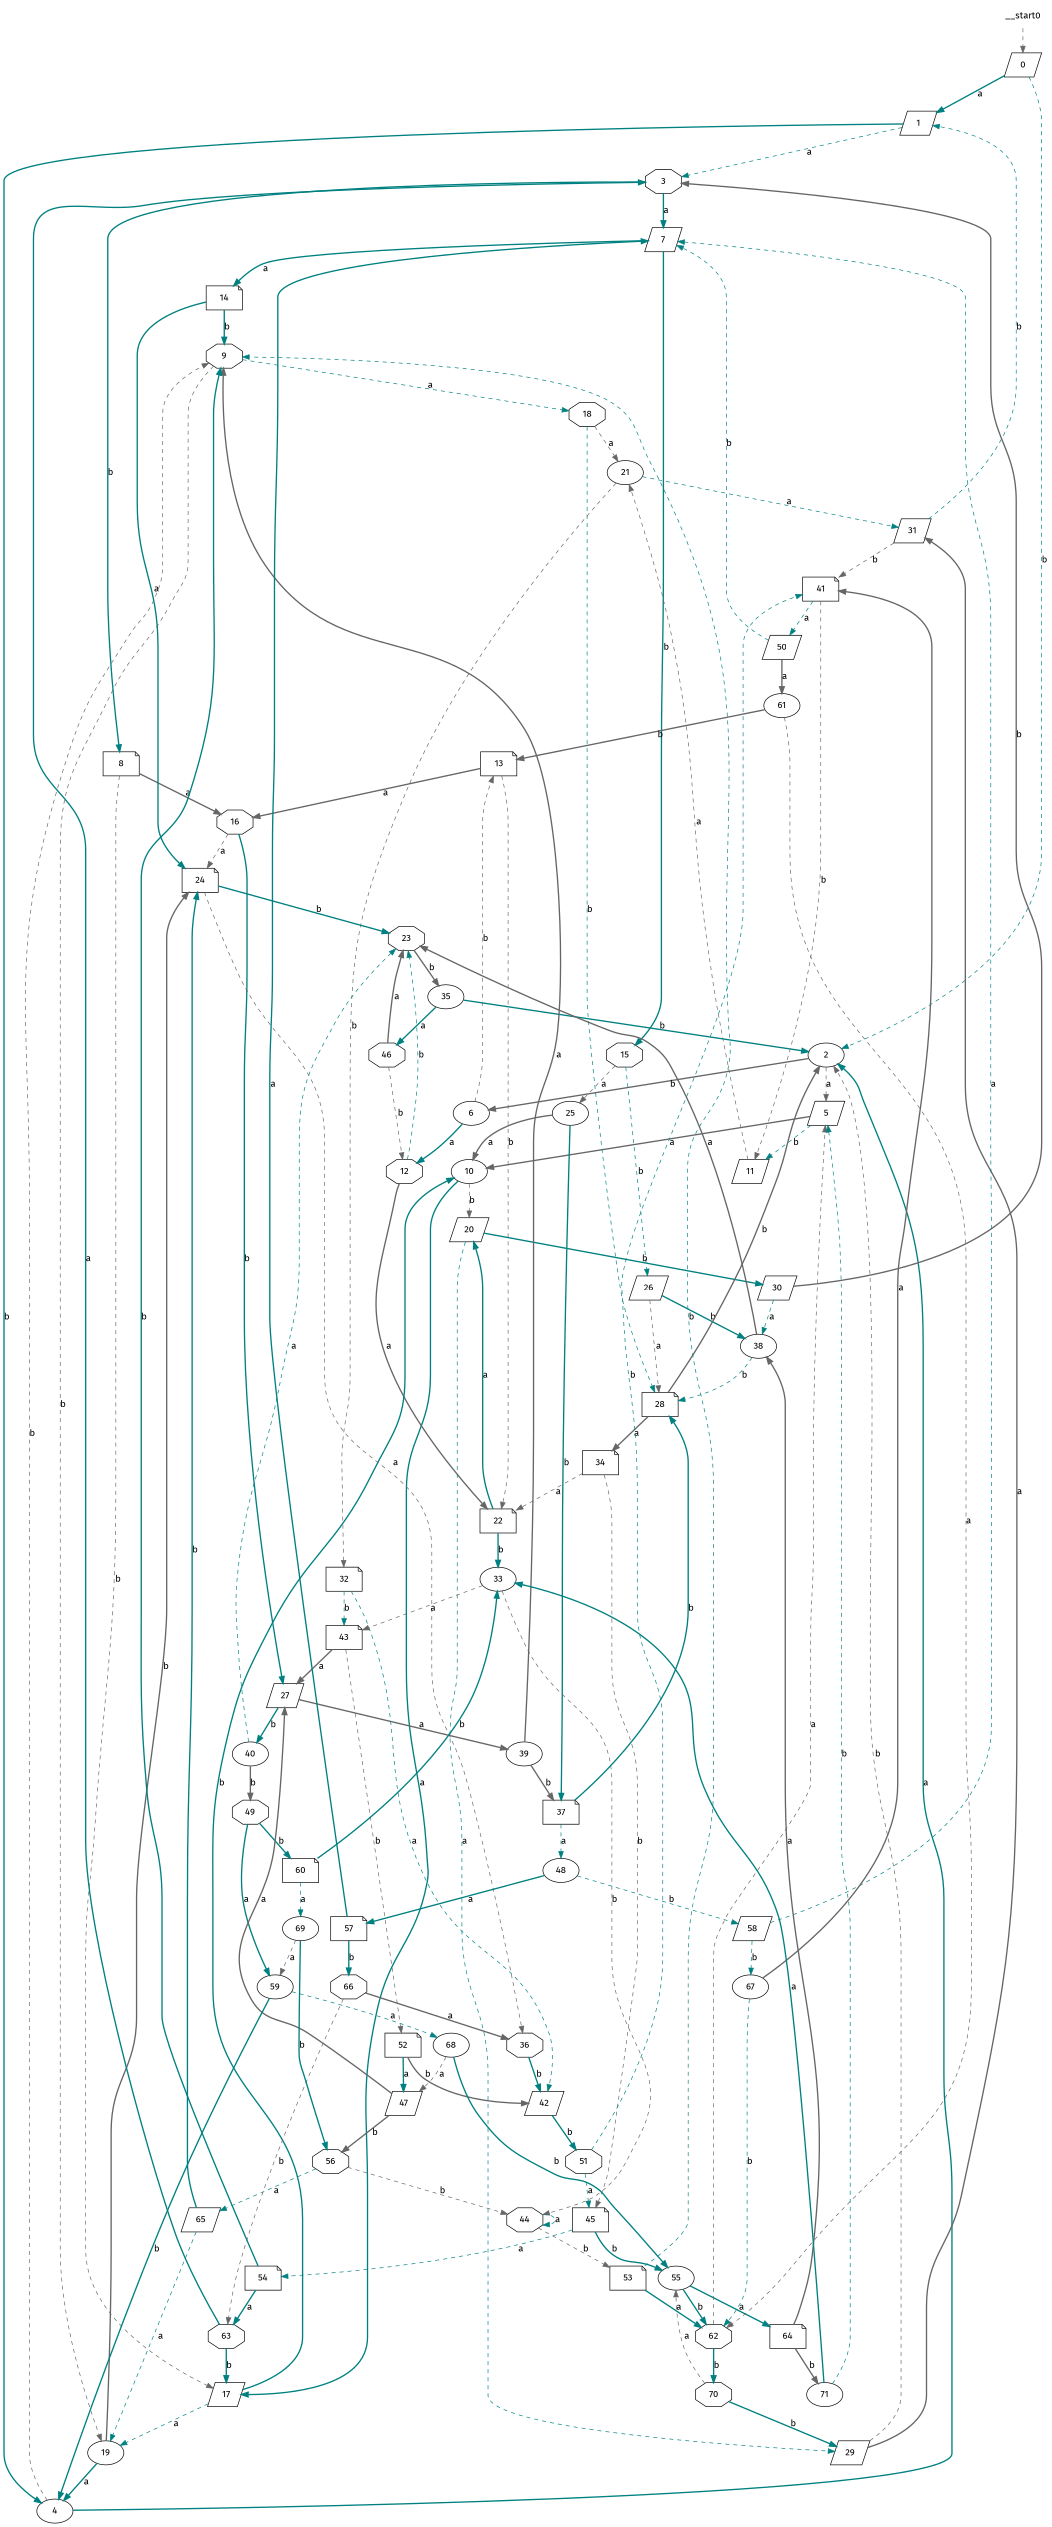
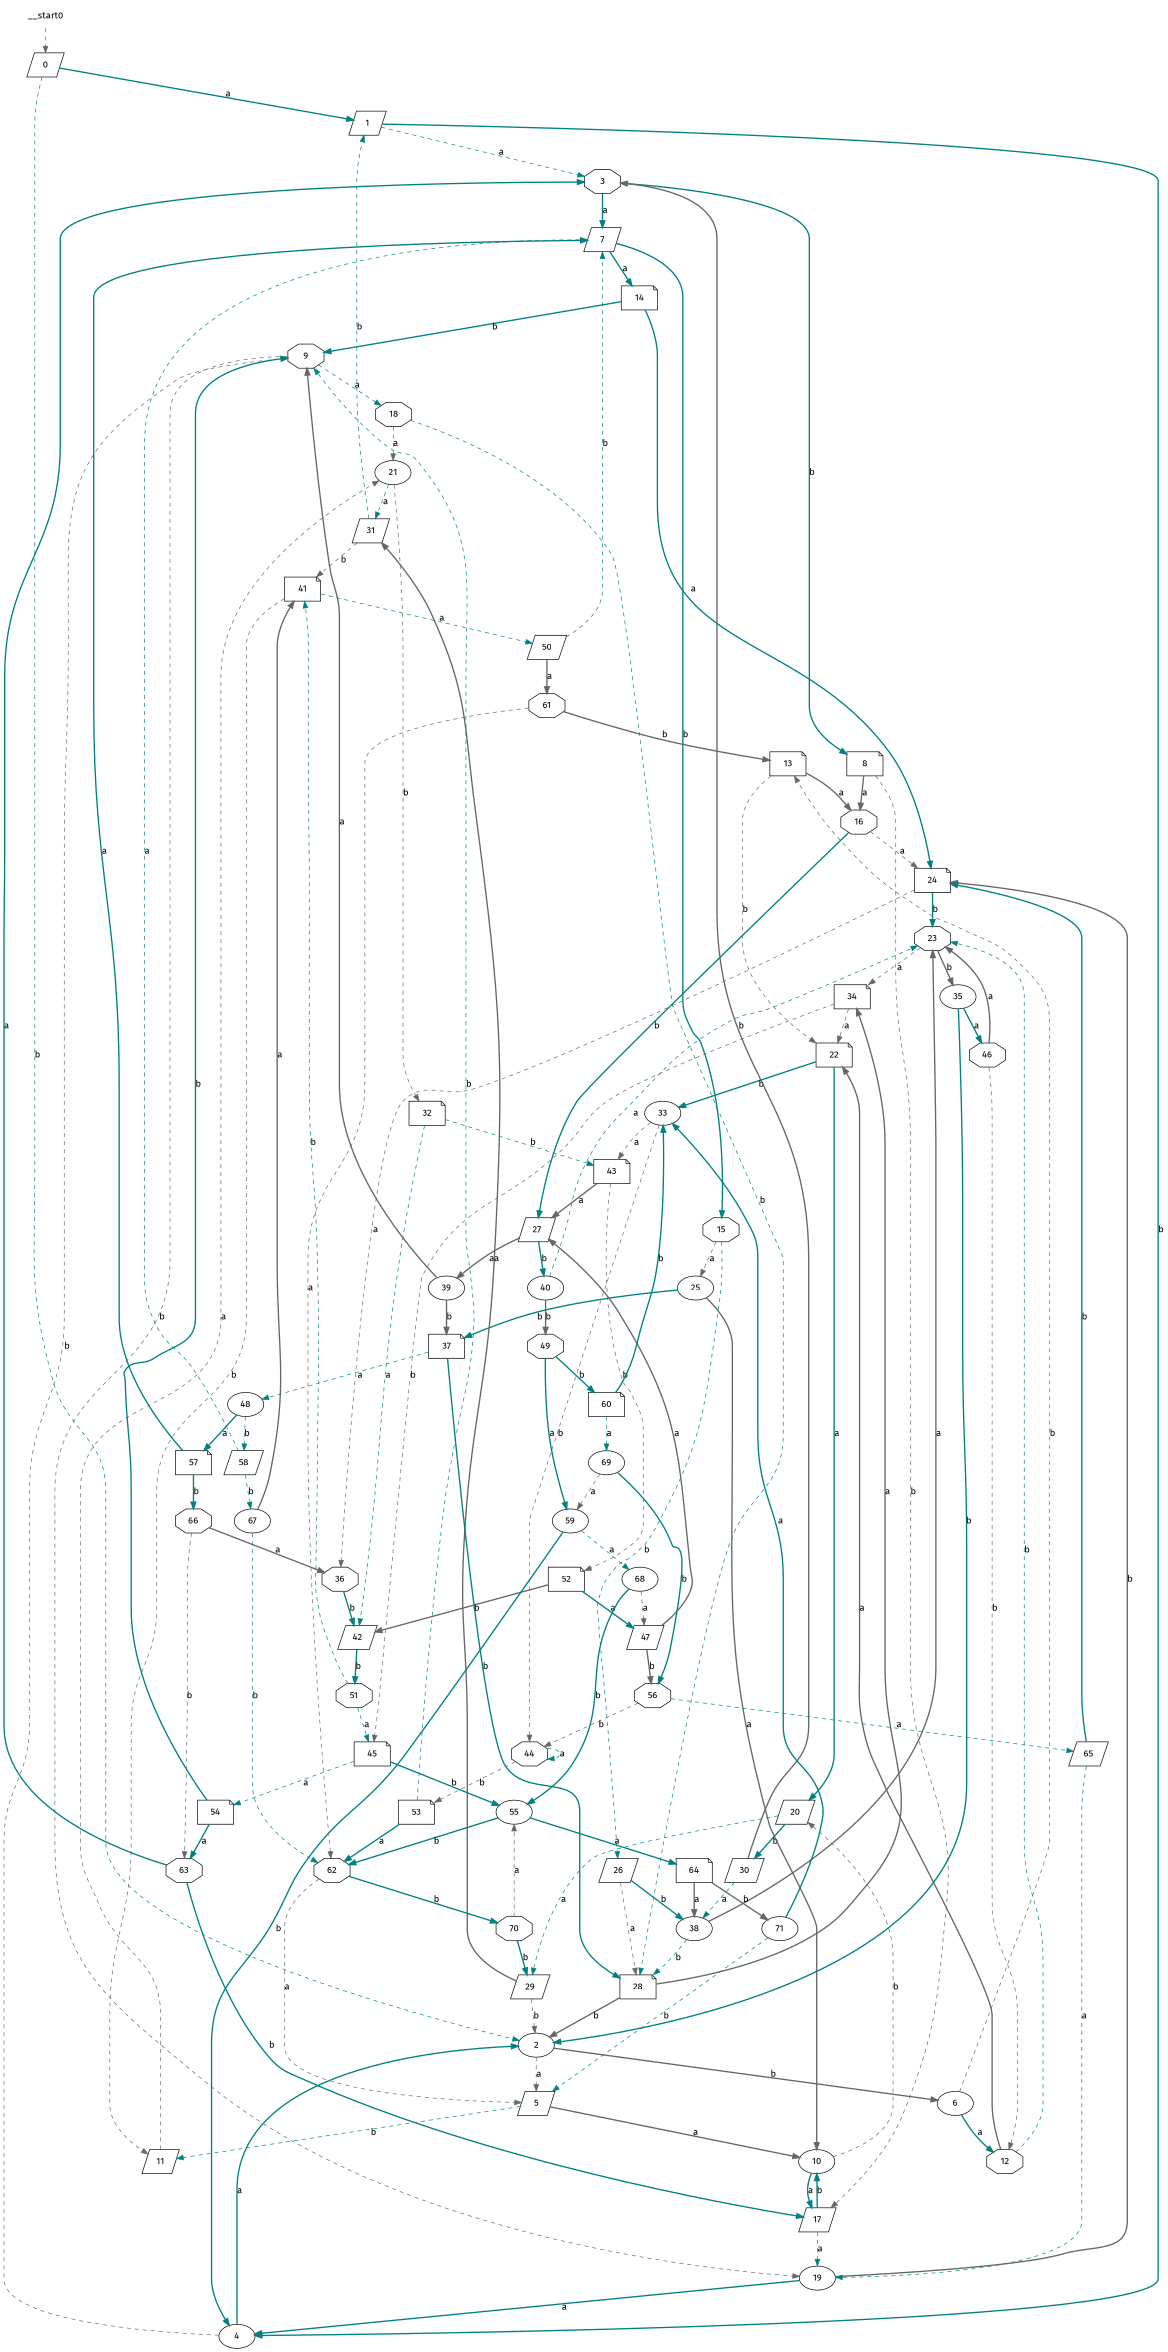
(782, 706) -> (547, 706)
none -> (901, 962)
